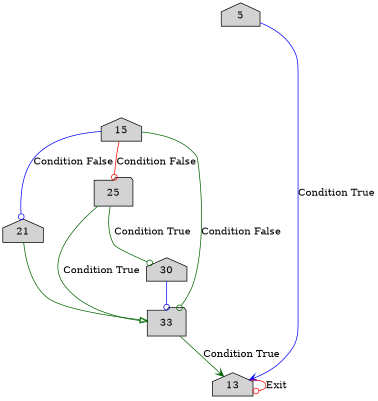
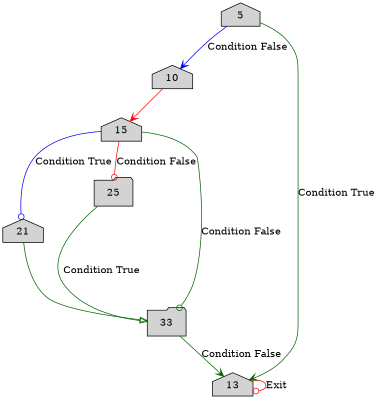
none -> (172, 78)
(74, 162) -> (74, 162)
(298, 201) -> (298, 201)
(167, 271) -> none
(242, 354) -> (242, 354)
